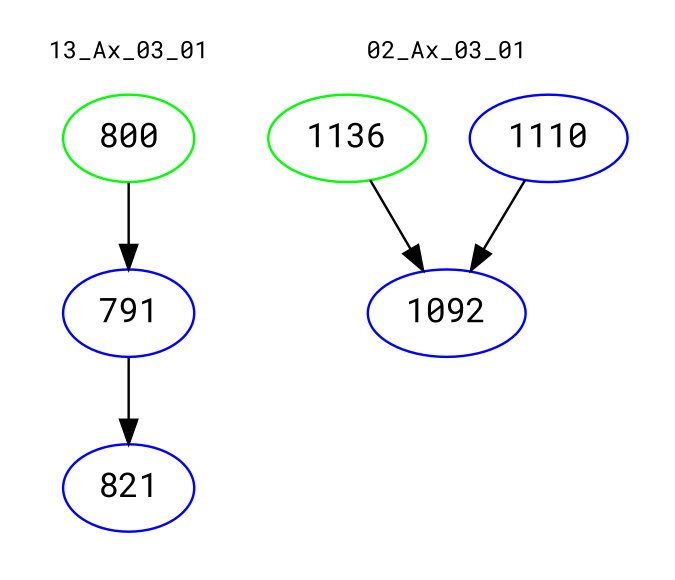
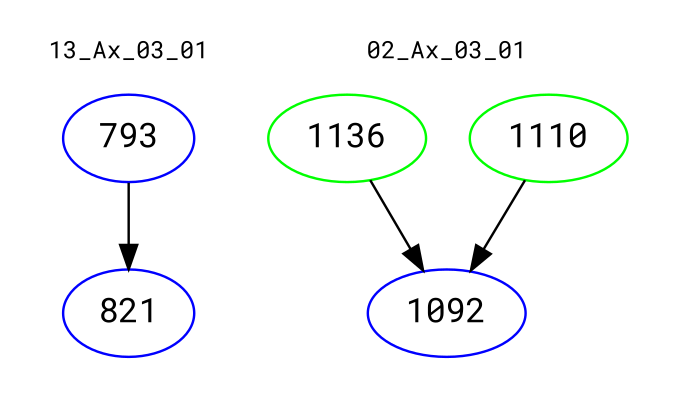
(129, 138) -> none
(549, 138) -> (549, 138)
(129, 313) -> (129, 138)
